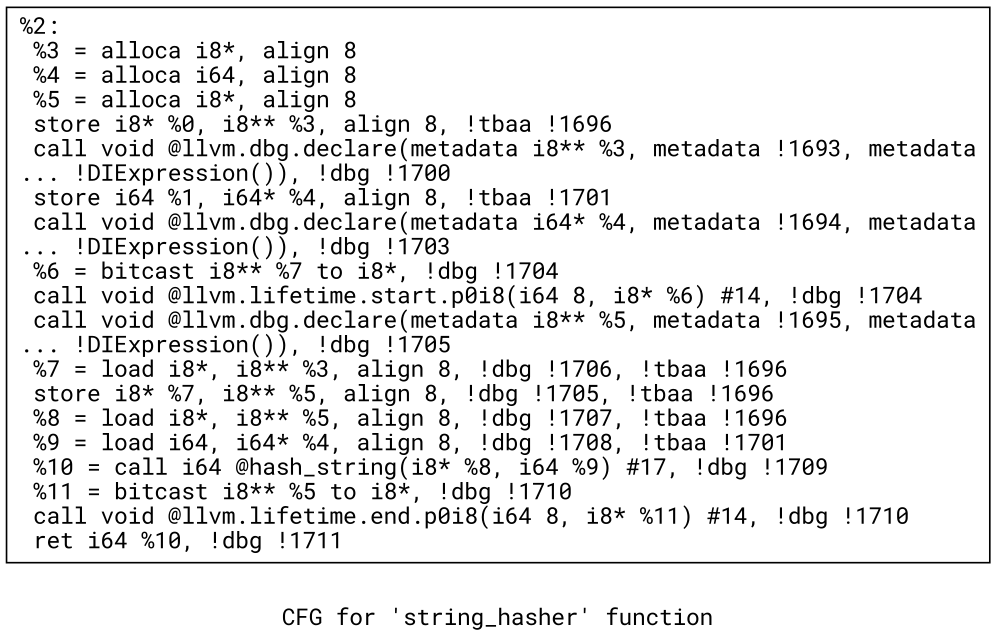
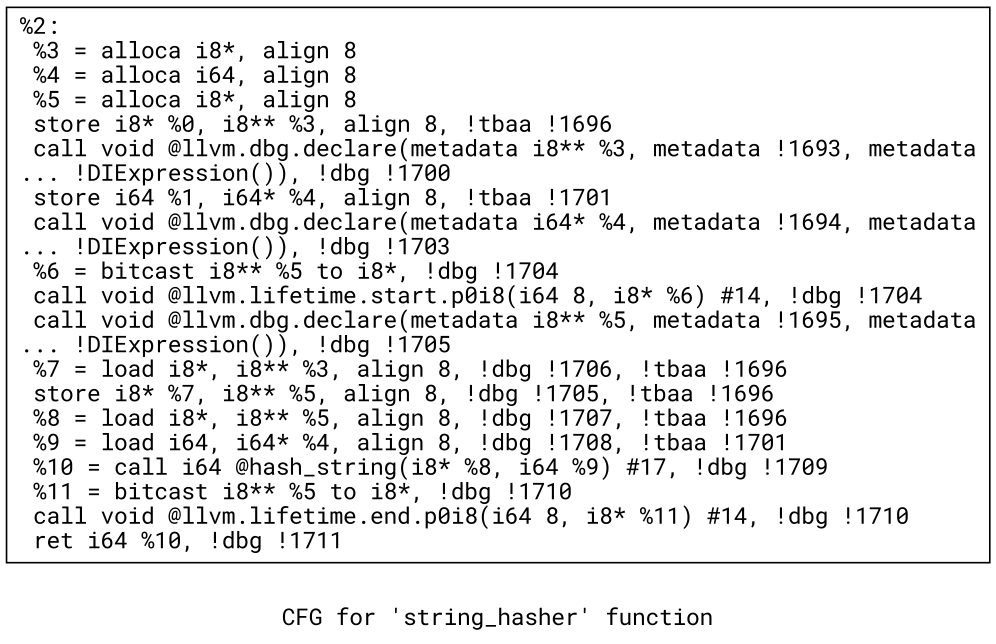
(290, 272) -> (290, 272)
